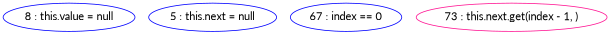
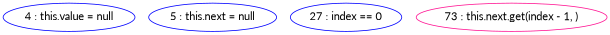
(69, 17) -> (69, 17)
(346, 17) -> (346, 17)
